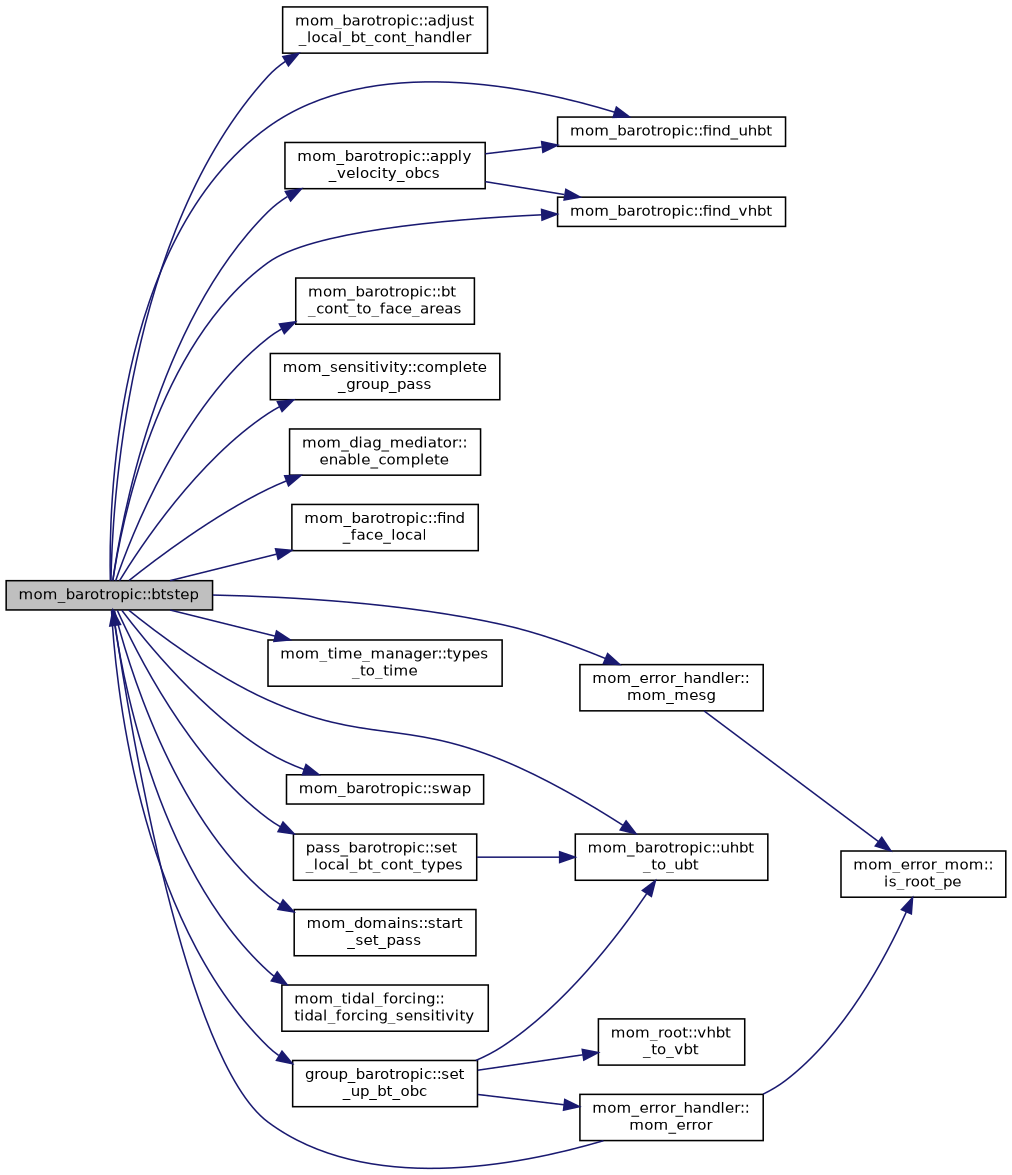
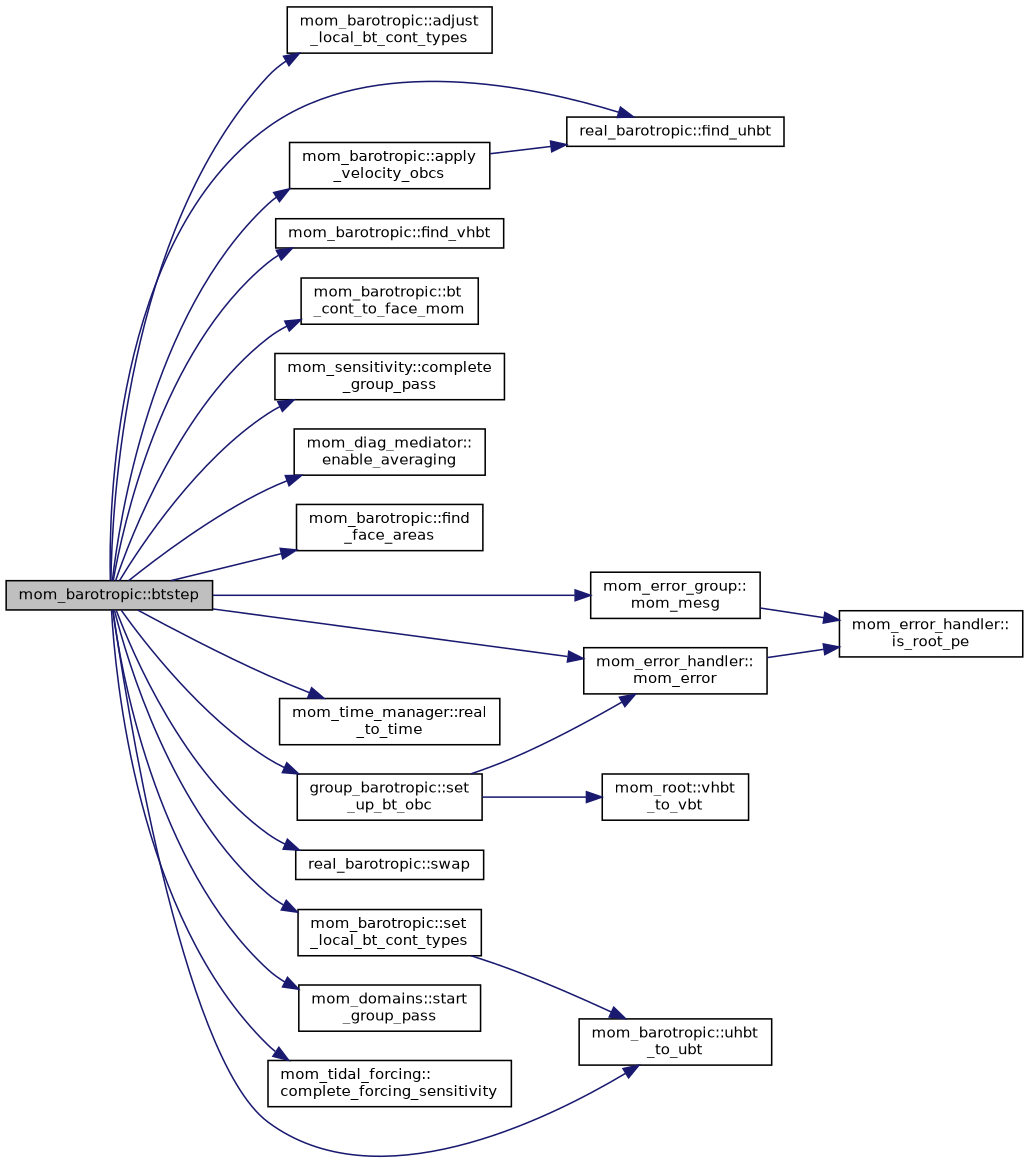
(385, 30) -> (390, 30)
(672, 132) -> (675, 132)
(525, 188) -> none
(385, 301) -> (390, 301)
(385, 452) -> (390, 452)
(385, 528) -> (390, 528)
(385, 663) -> (390, 722)
(672, 688) -> (675, 595)
(385, 789) -> (390, 865)
(385, 857) -> (390, 933)
(923, 874) -> (931, 634)
(385, 933) -> (390, 1008)
(571, 988) -> none
(385, 1008) -> (390, 1084)
(219, 1048) -> (390, 633)
